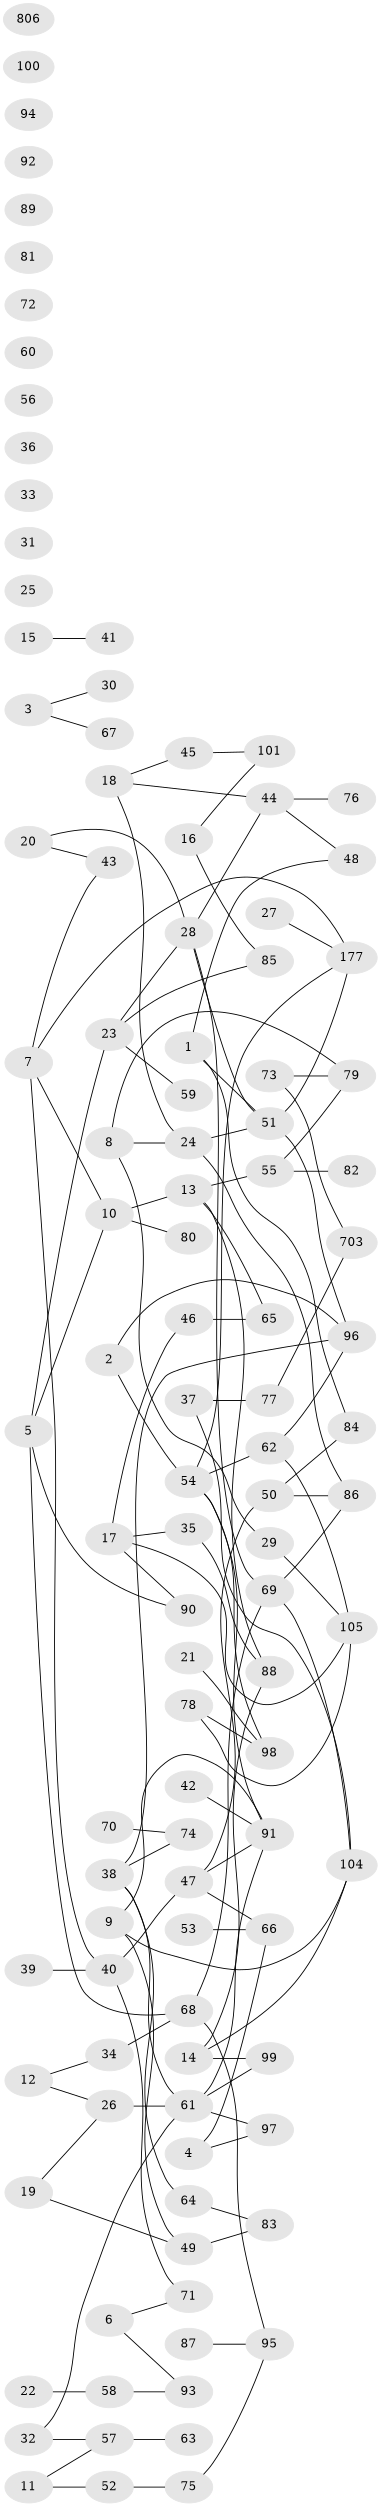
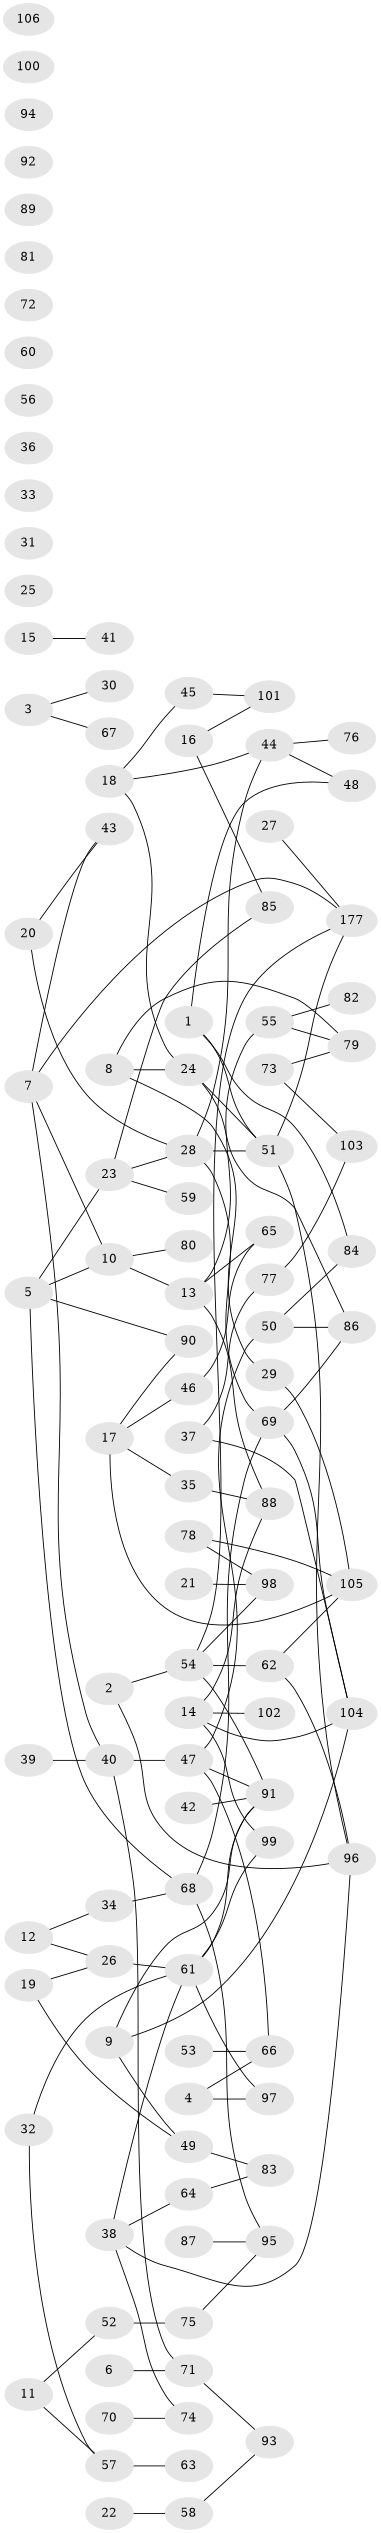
(29, 19) -> (29, 19)
(352, 1243) -> (352, 1147)
none -> (270, 1714)
(149, 2356) -> (229, 2406)
